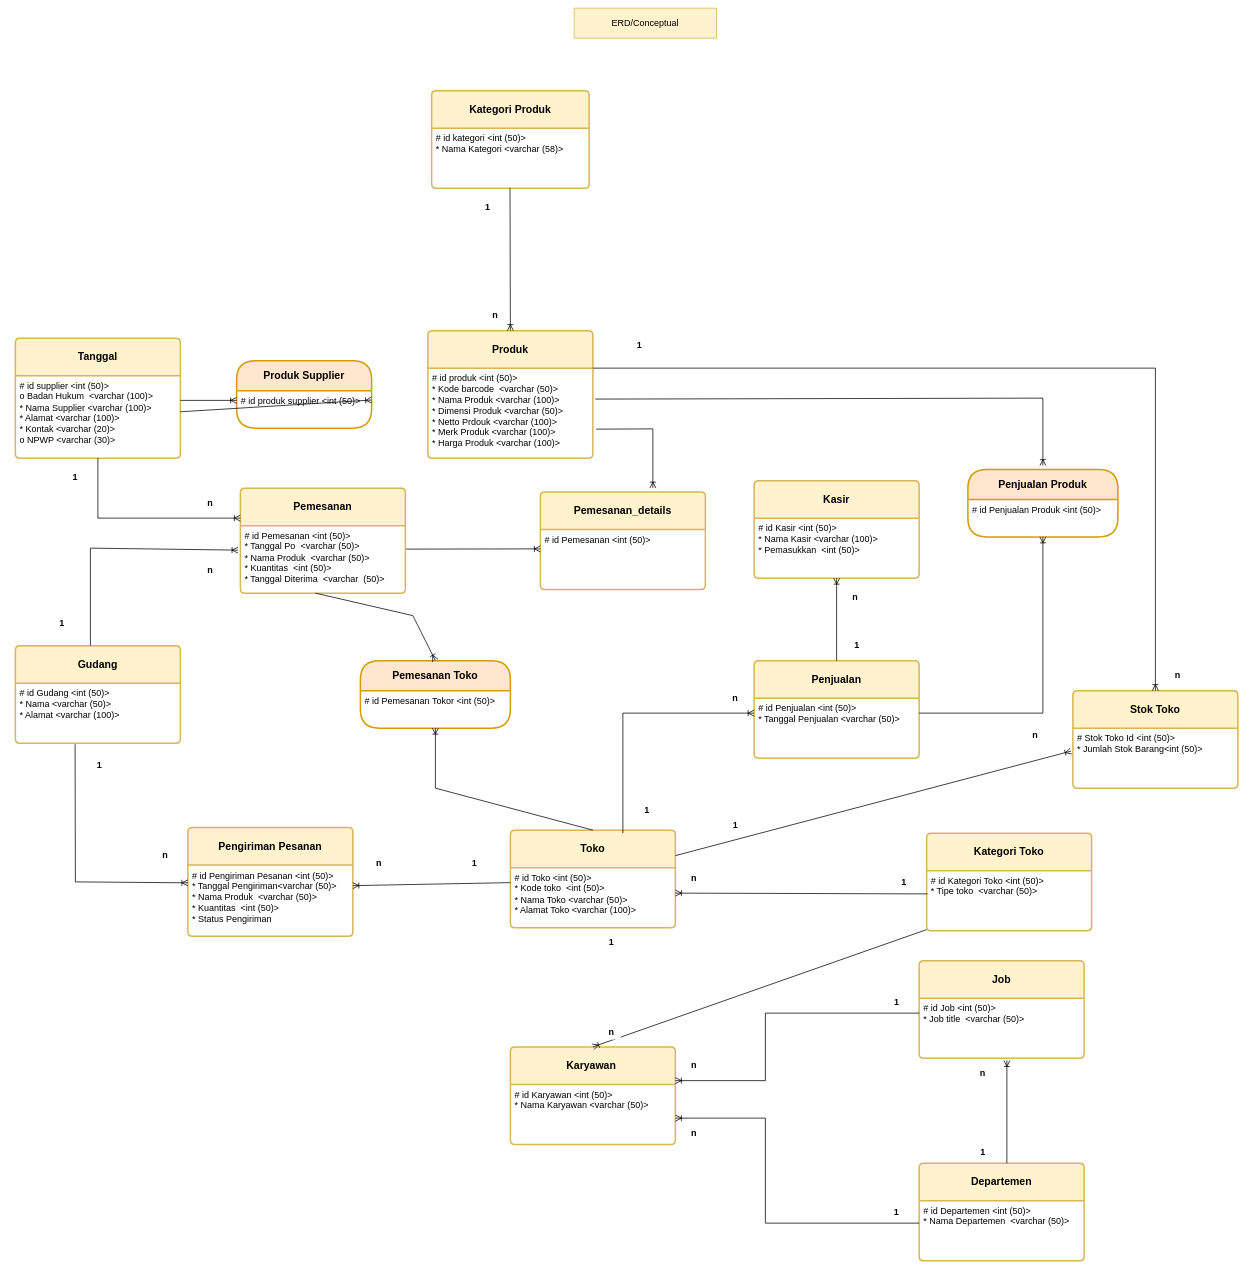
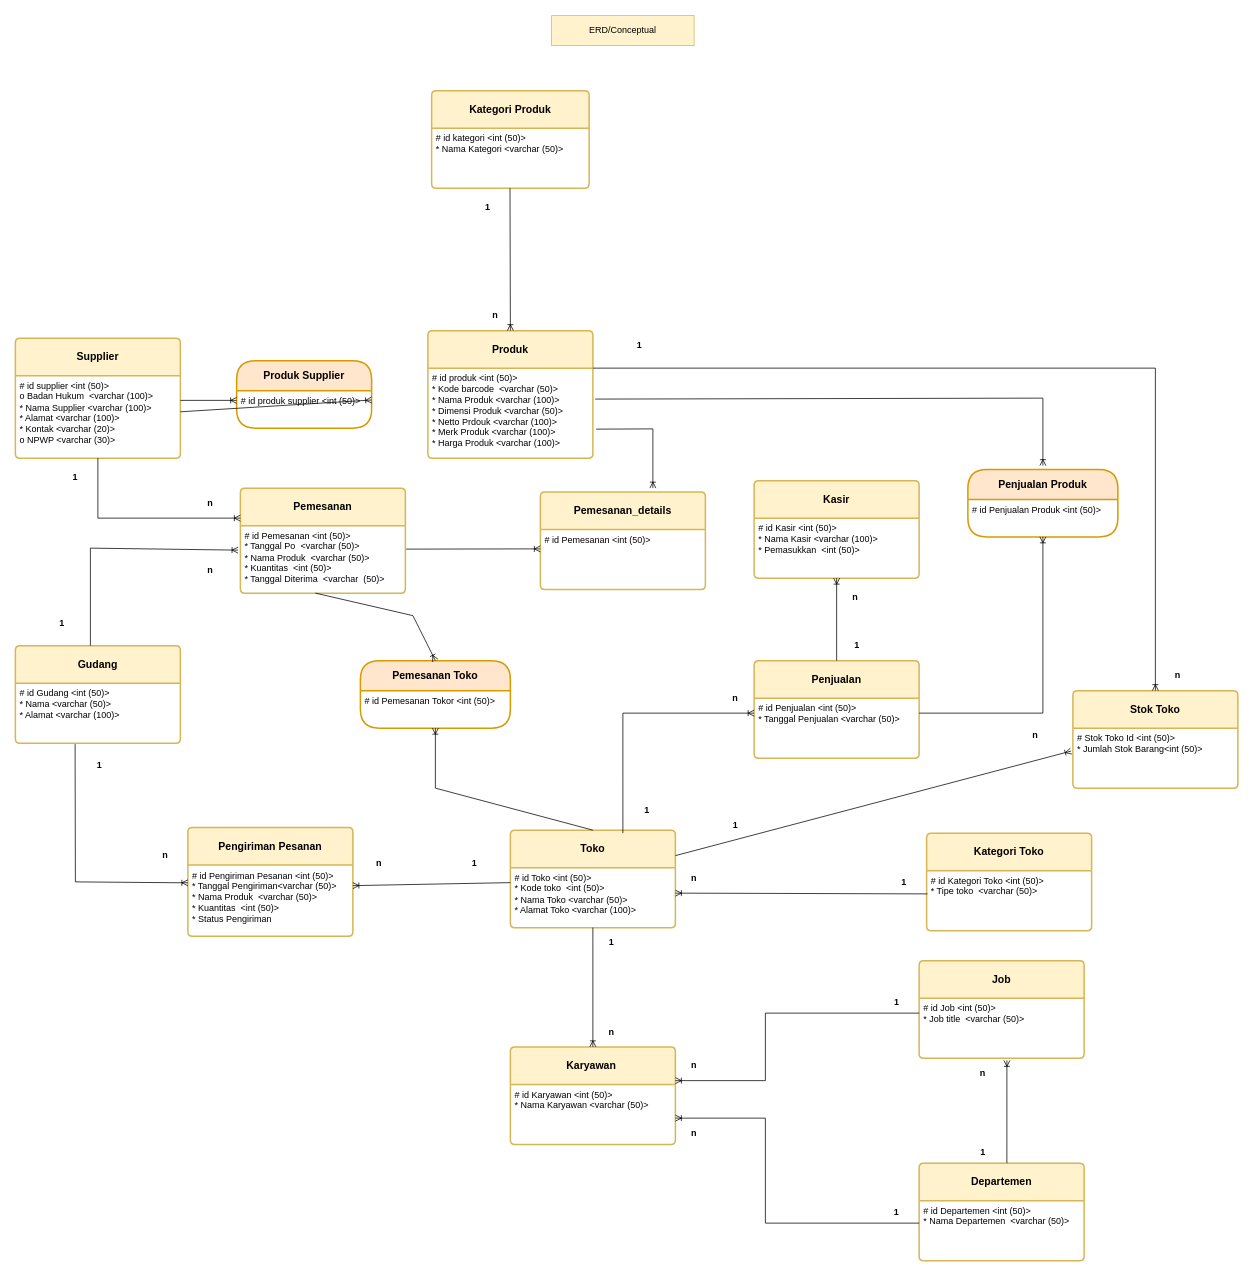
(645, 23) -> (623, 30)
(506, 144) -> (506, 144)
(98, 357) -> (98, 357)
(773, 984) -> (593, 989)
